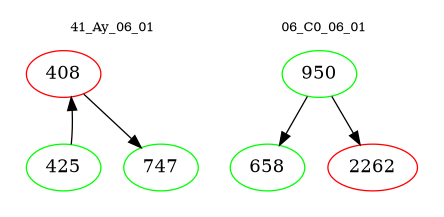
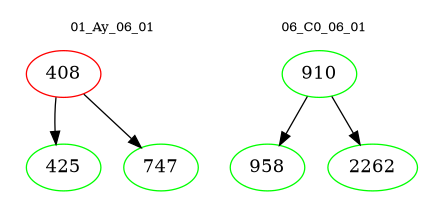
(112, 28) -> (112, 28)
(319, 74) -> (319, 74)
(72, 128) -> (55, 114)
(268, 168) -> (268, 168)
(373, 168) -> (373, 168)
